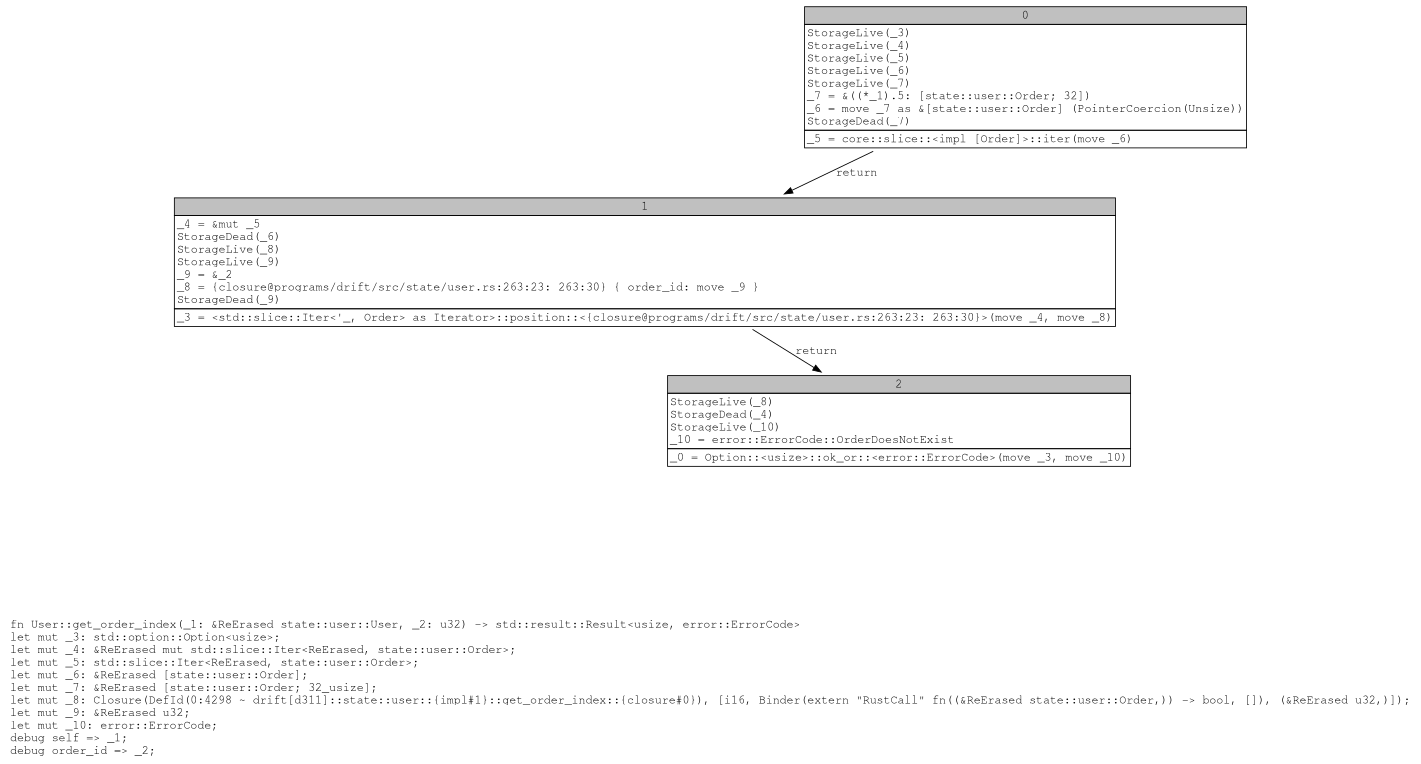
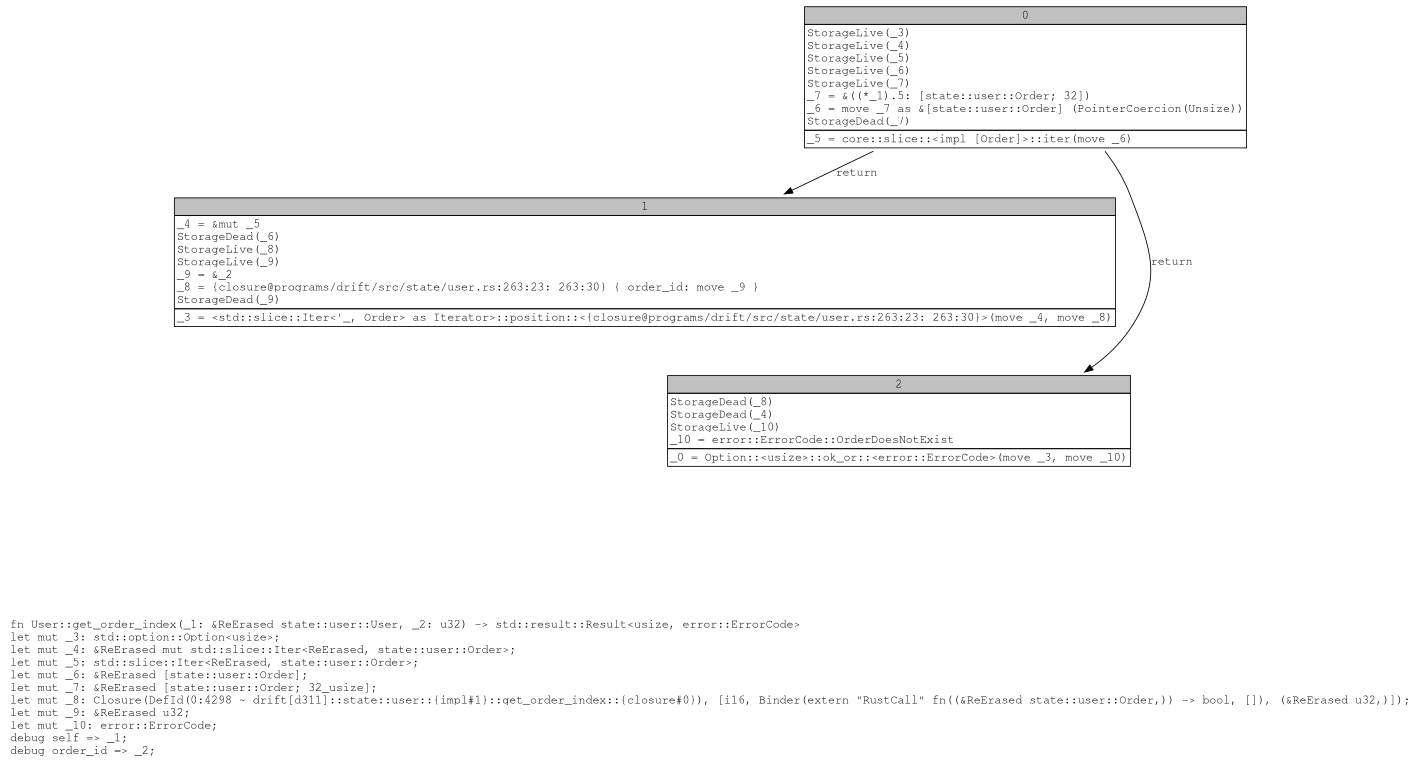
(783, 349) -> (1151, 265)
(722, 402) -> (722, 402)
